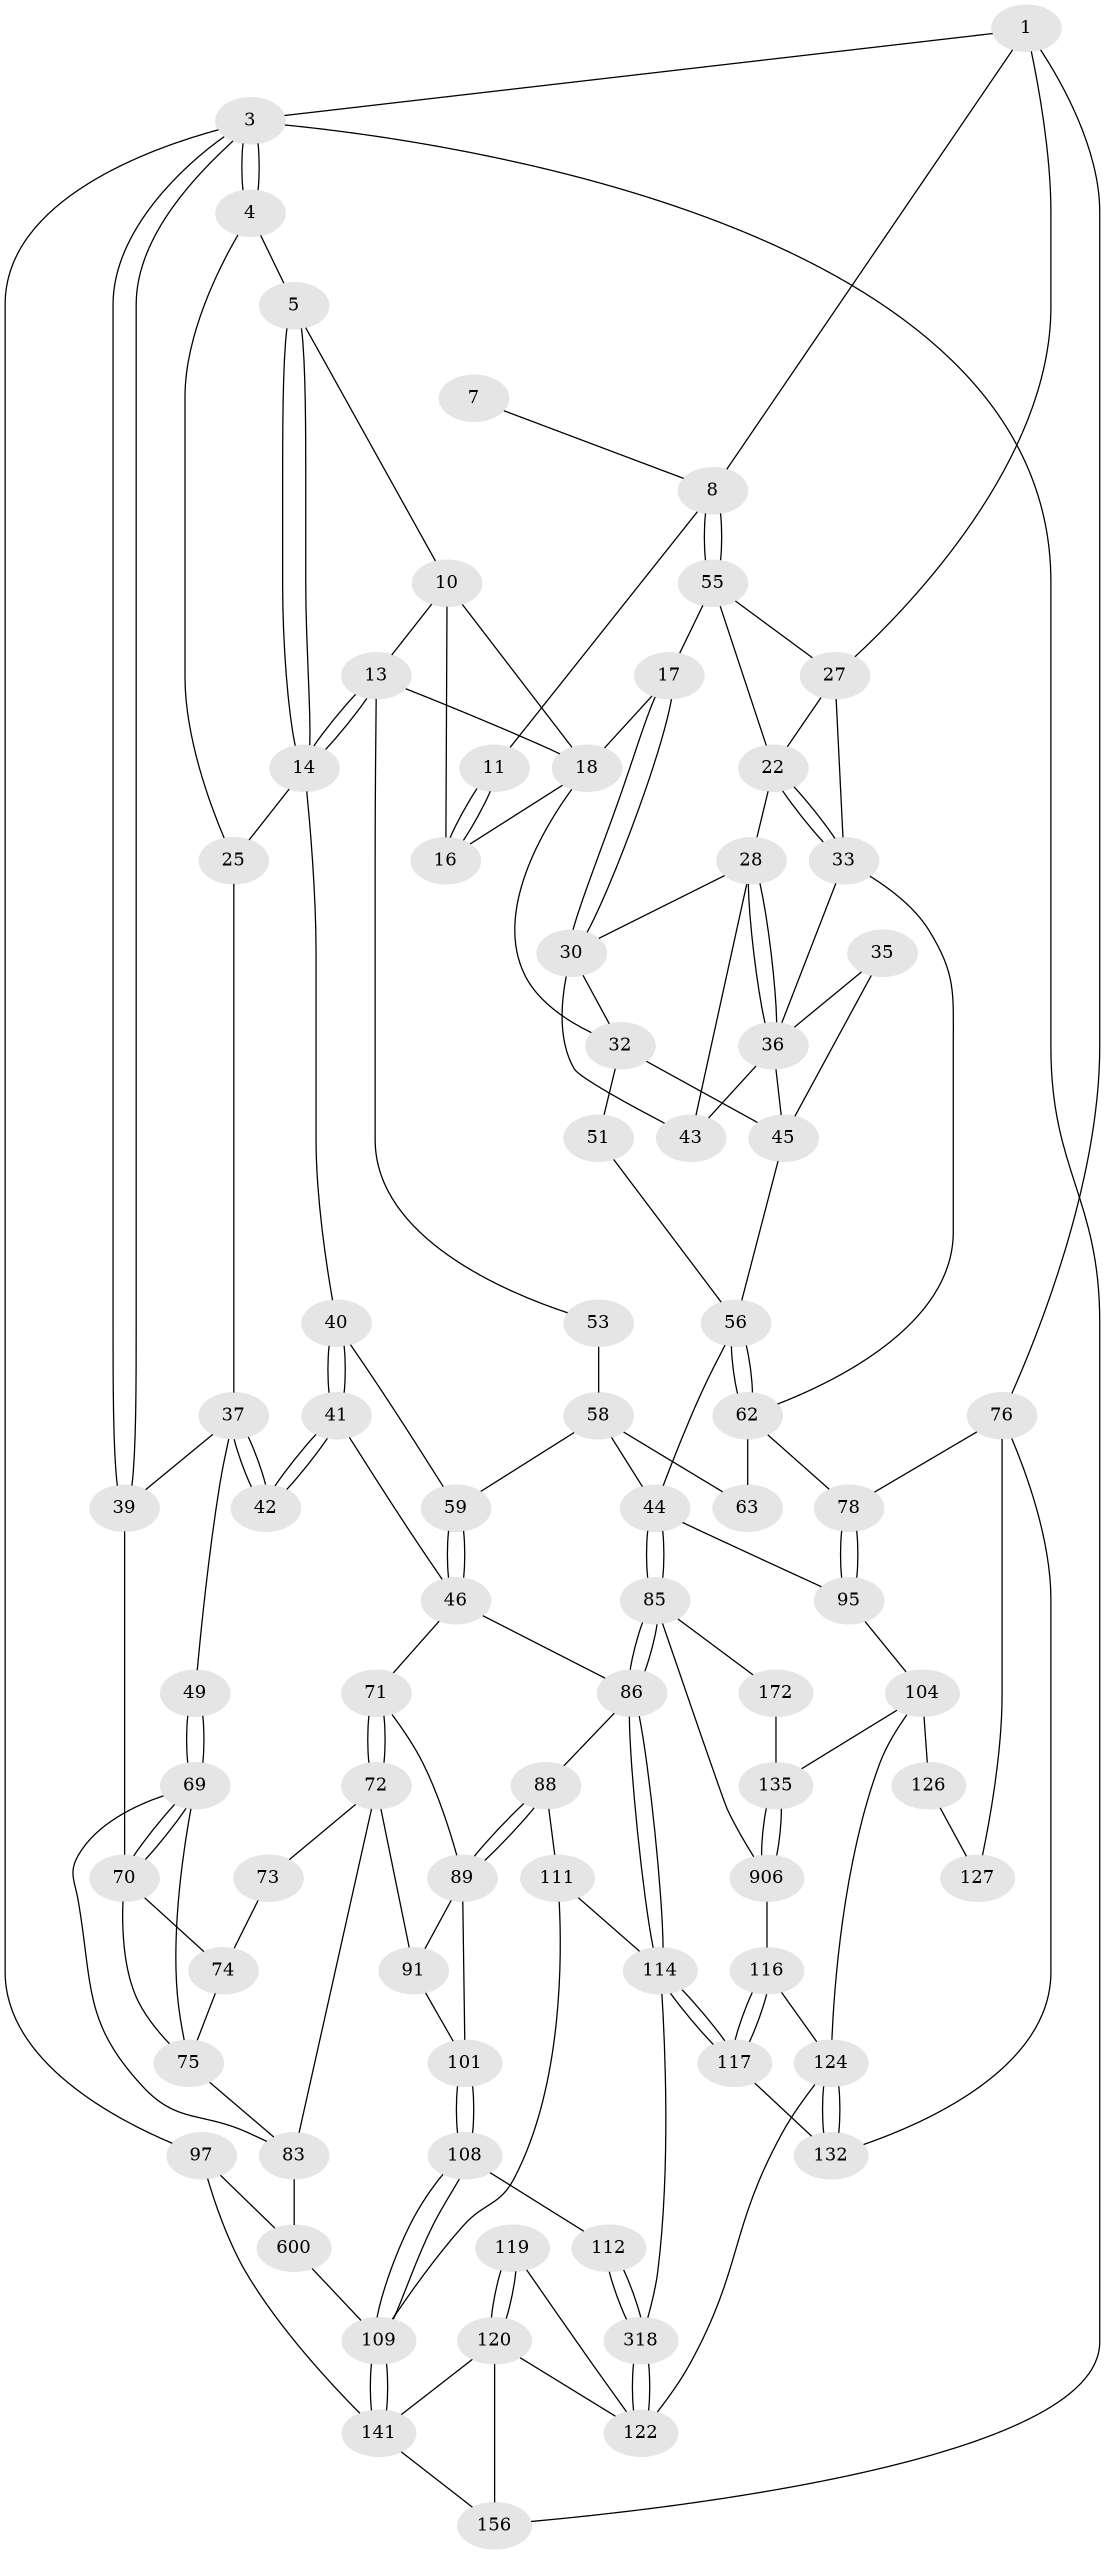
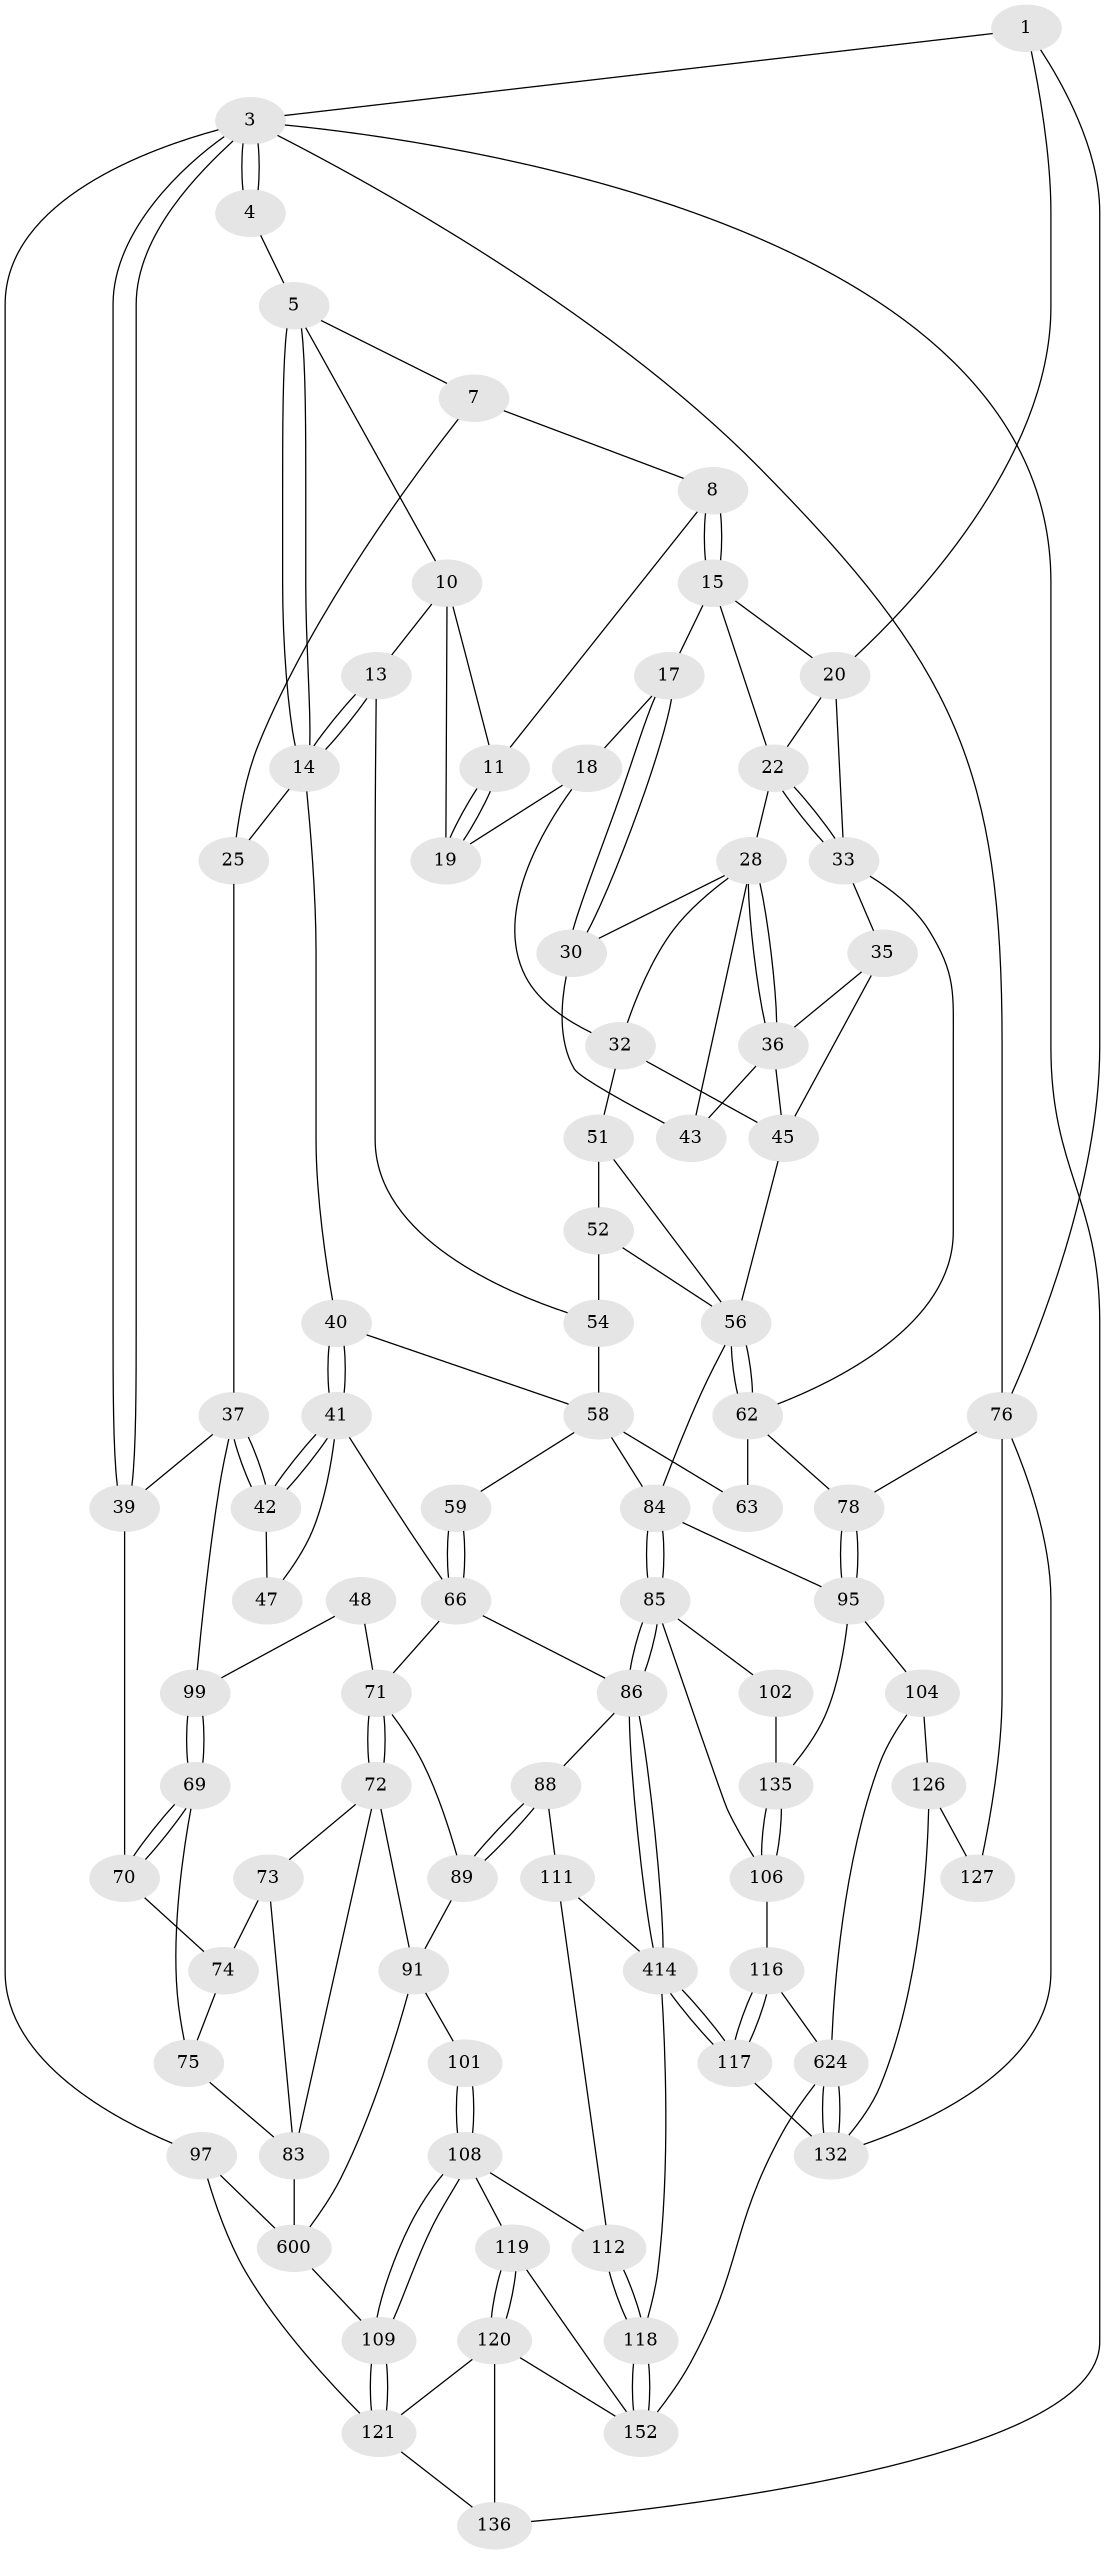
(870, 260) -> none
none -> (384, 352)
(185, 534) -> (323, 616)
(713, 583) -> (713, 583)
none -> (870, 591)
(517, 676) -> (471, 676)
(835, 676) -> (835, 676)
(483, 720) -> none
(446, 861) -> (446, 861)
(809, 953) -> (863, 907)
(596, 1000) -> (665, 942)
none -> (599, 1231)
(599, 1323) -> (599, 1323)
(398, 1415) -> (468, 1370)
(655, 1508) -> (655, 1508)
none -> (267, 1601)
none -> (361, 1601)
(456, 1601) -> (456, 1601)
(195, 1693) -> (195, 1693)
(776, 1693) -> (776, 1693)
(849, 1739) -> (831, 1699)
(767, 1878) -> (767, 1878)
(464, 1971) -> none
(660, 1971) -> (660, 1971)
(130, 1978) -> none
none -> (911, 1978)
(92, 1993) -> (281, 2017)
(831, 2063) -> (831, 2063)
none -> (368, 2115)
(533, 2134) -> (583, 2063)
none -> (489, 2202)
(641, 2341) -> (641, 2341)
(379, 2433) -> (379, 2433)
(641, 2433) -> (641, 2433)
(495, 2526) -> (495, 2526)
